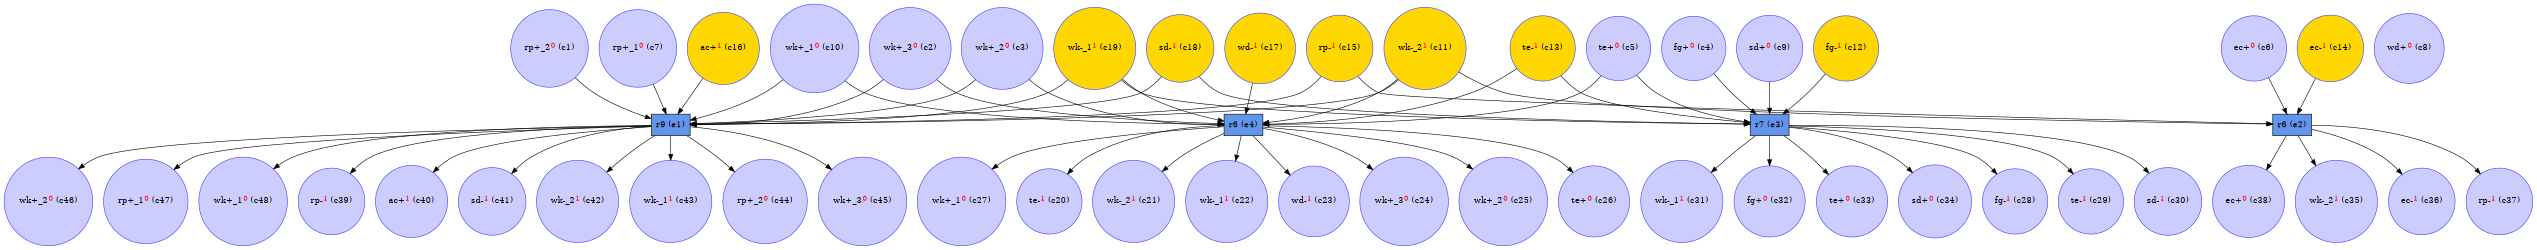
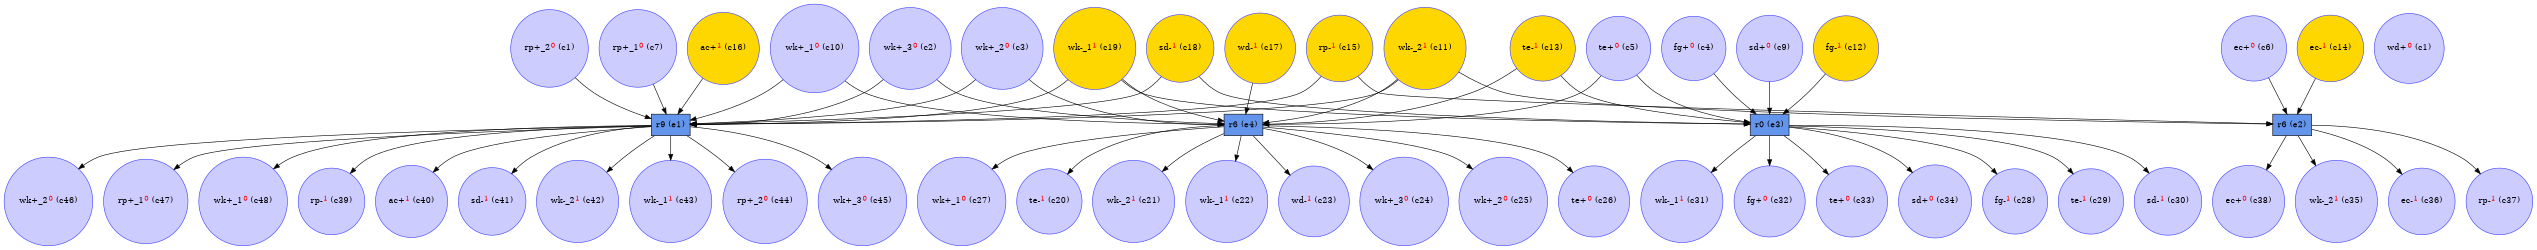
(2422, 48) -> (2422, 48)
(1770, 125) -> (1770, 125)
